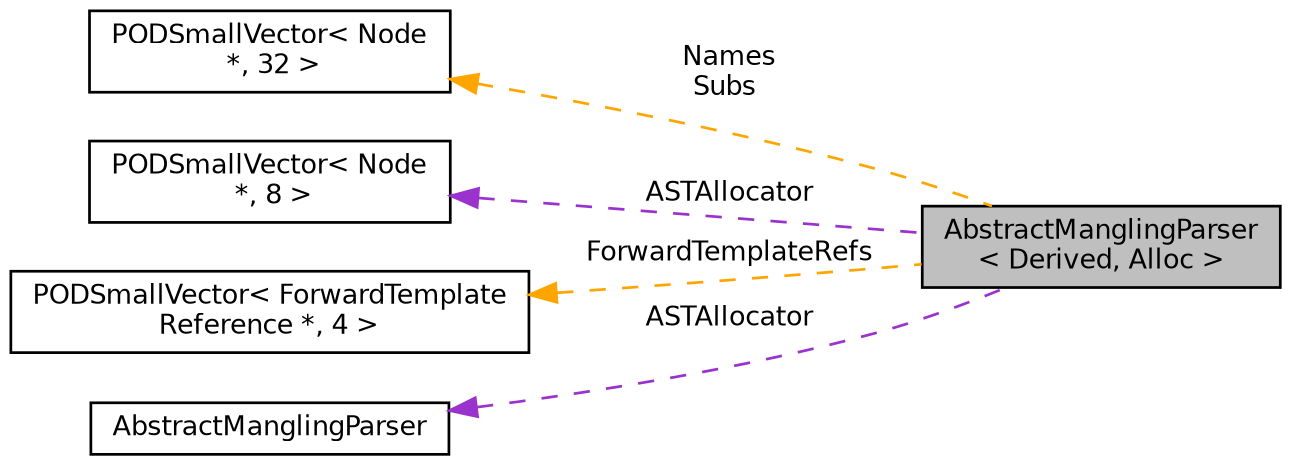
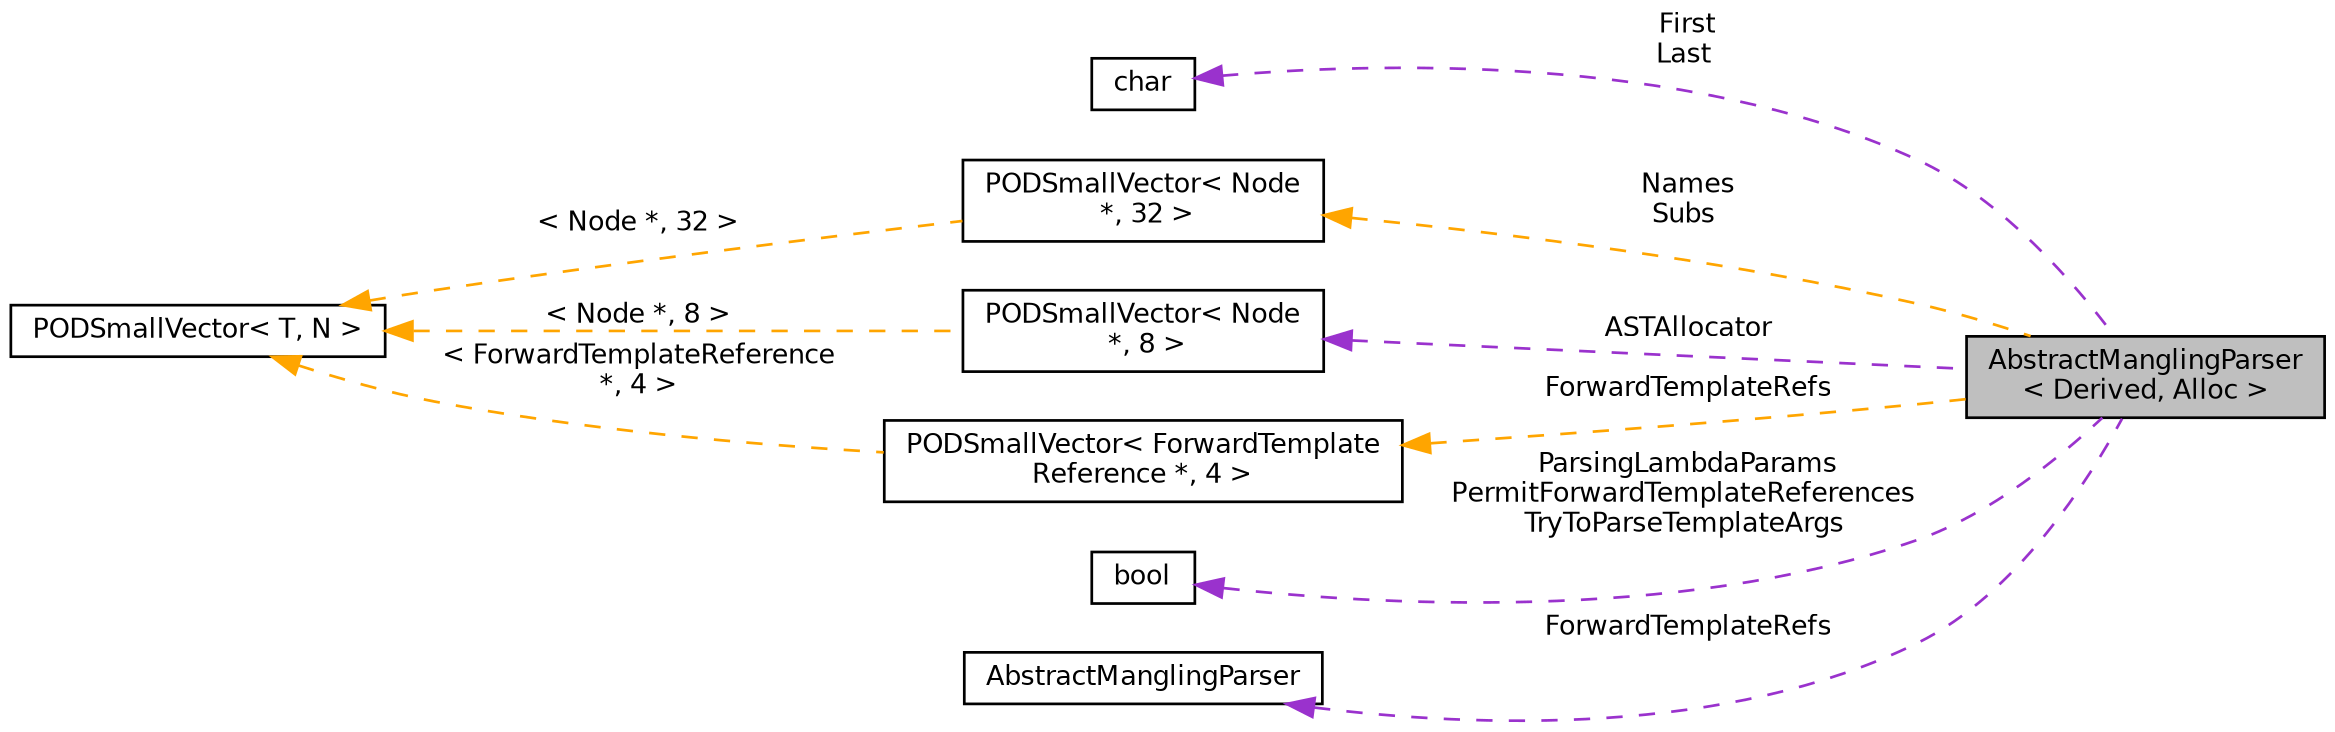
none -> (1143, 84)
(726, 319) -> (1684, 628)
none -> (198, 331)
none -> (1143, 578)
